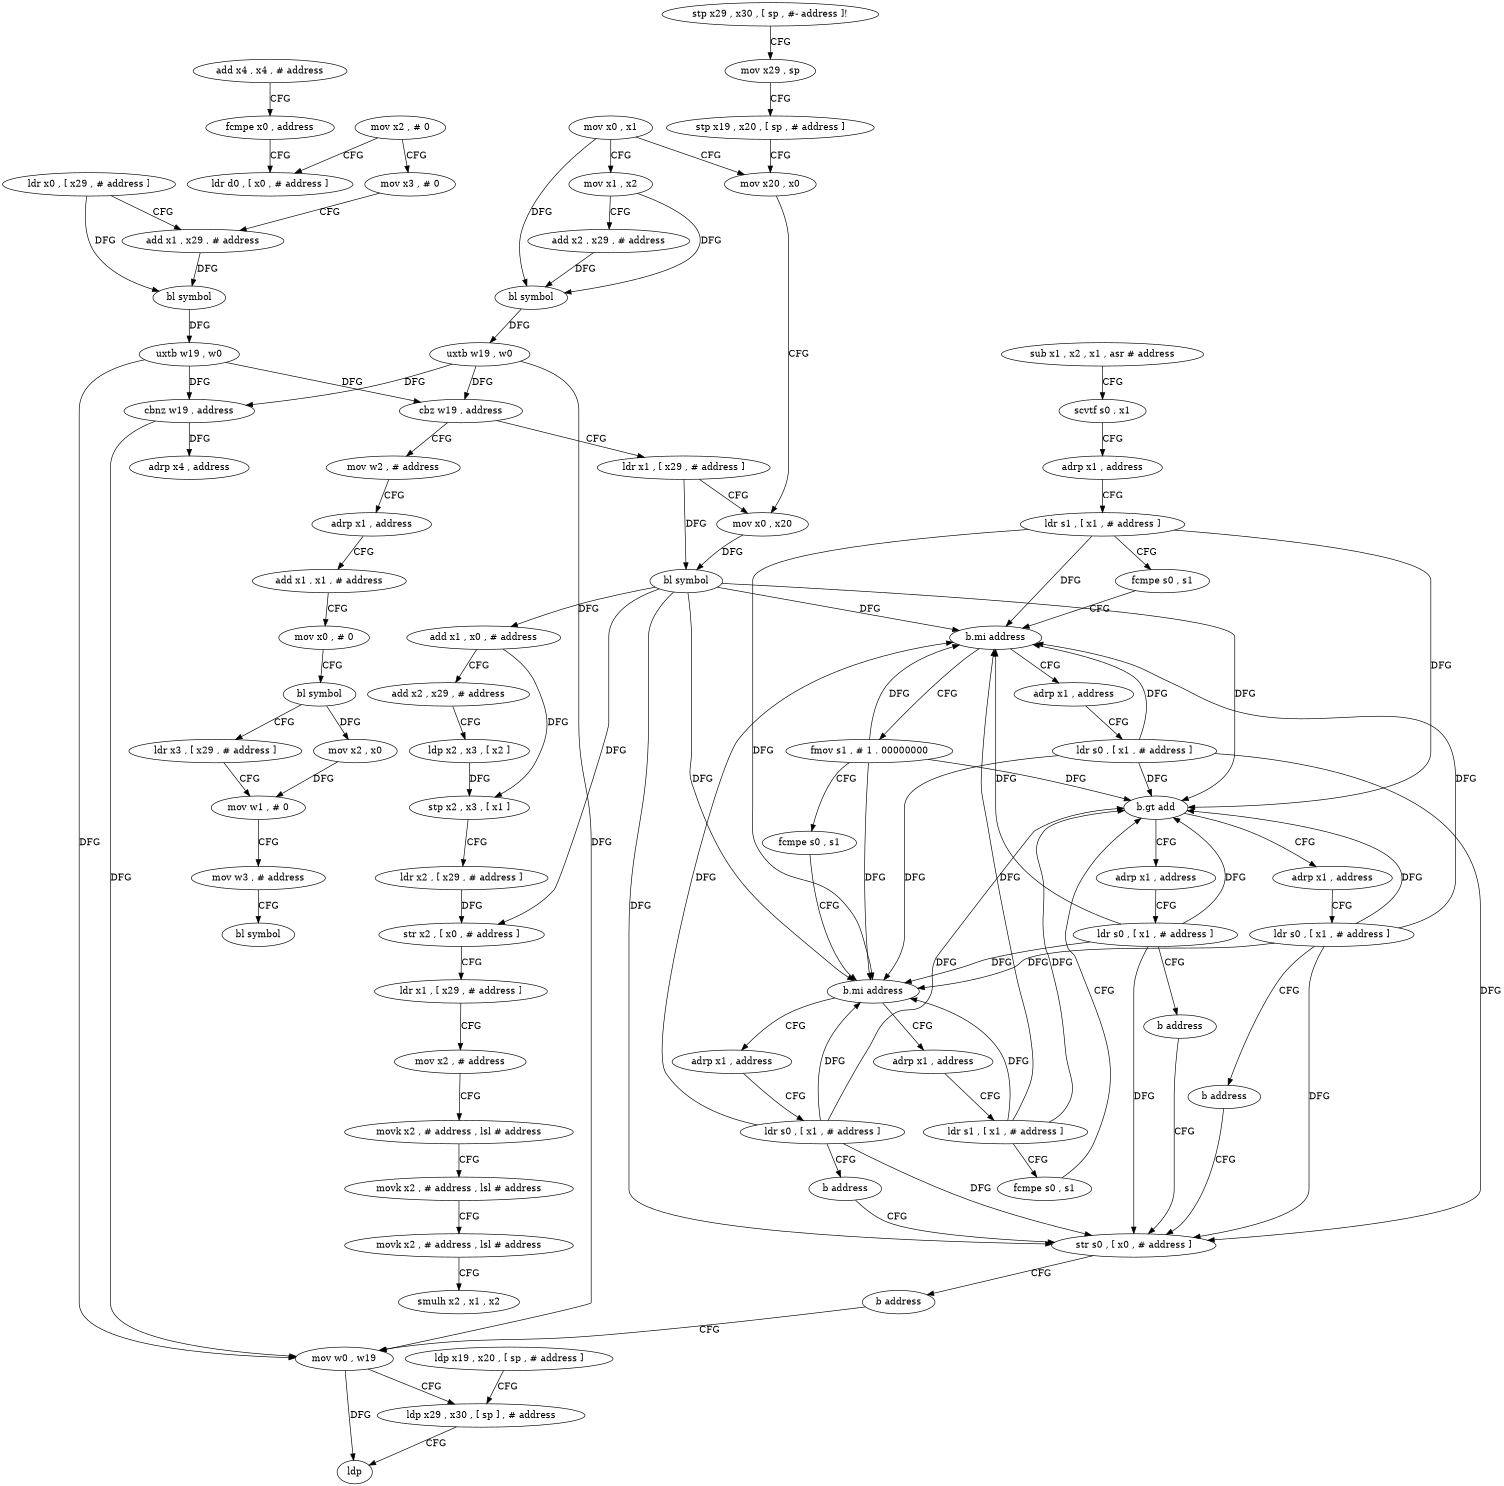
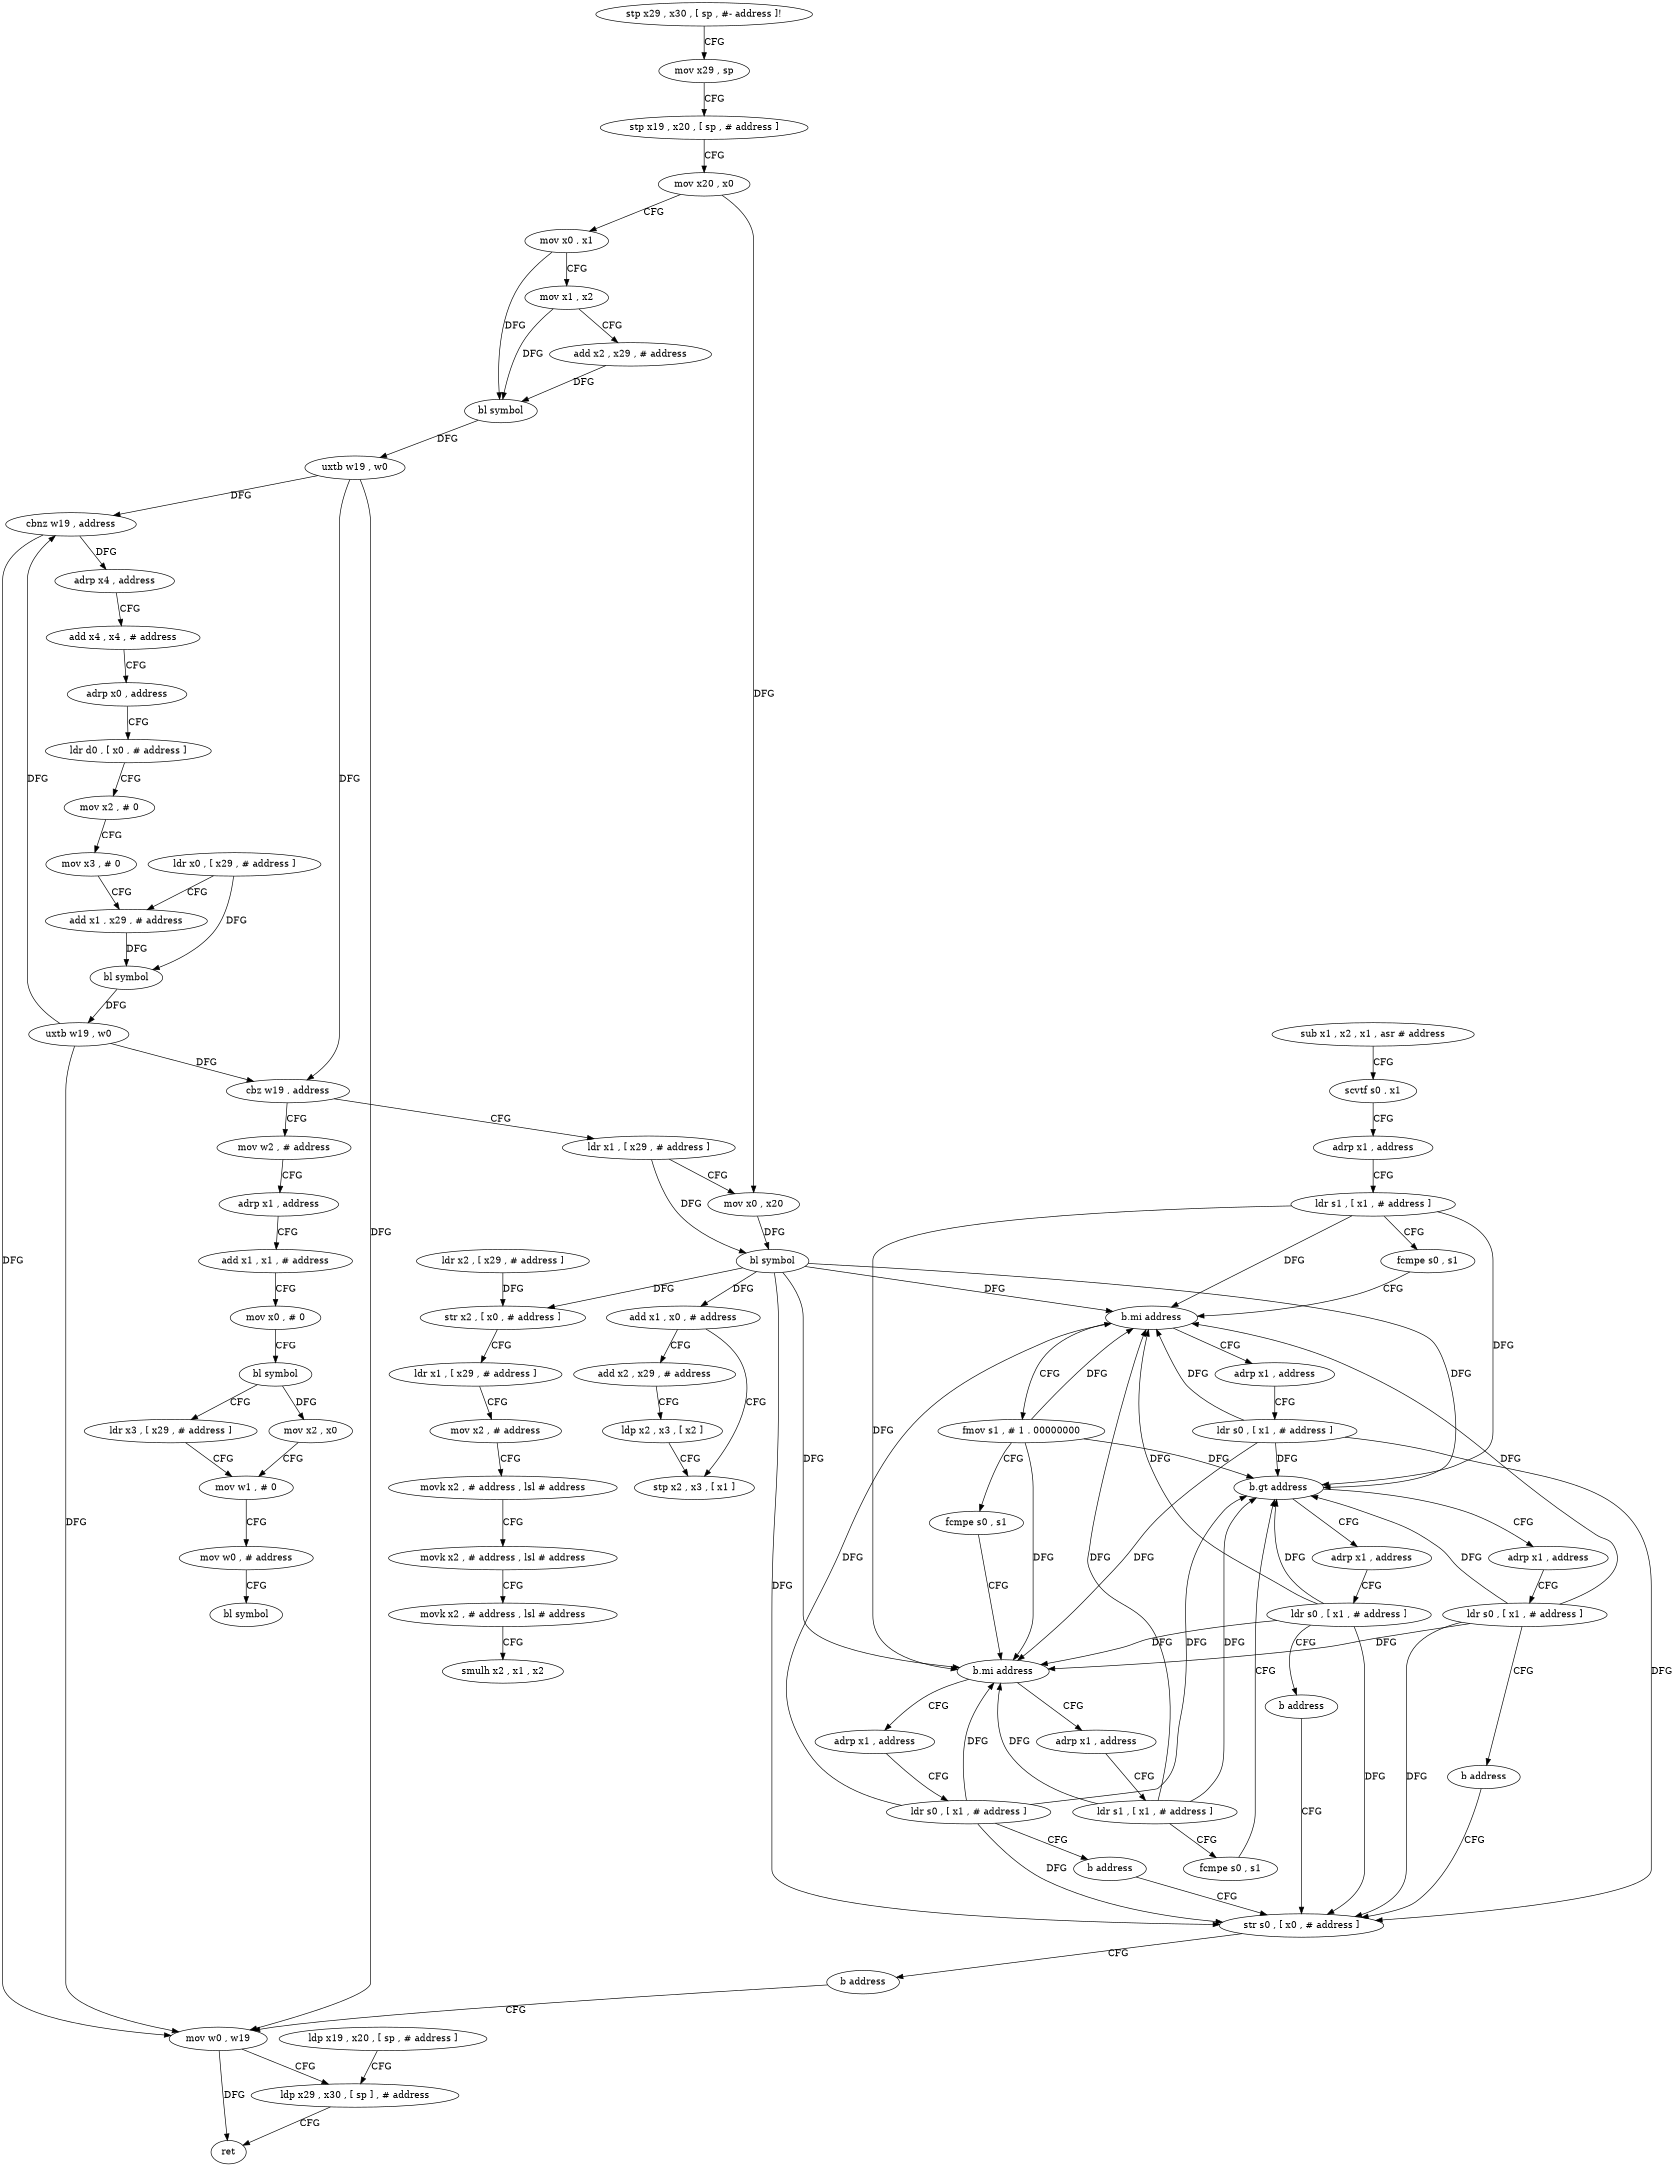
(270, 128) -> (127, 694)
(339, 154) -> (120, 776)
(687, 155) -> (638, 212)
(799, 354) -> (764, 694)
none -> (118, 606)
(558, 723) -> (756, 1403)
(324, 779) -> (293, 1459)
(480, 779) -> (690, 1459)
(1156, 808) -> (1279, 1488)
(466, 840) -> none
(258, 878) -> (246, 1558)
(355, 1472) -> (229, 2152)
